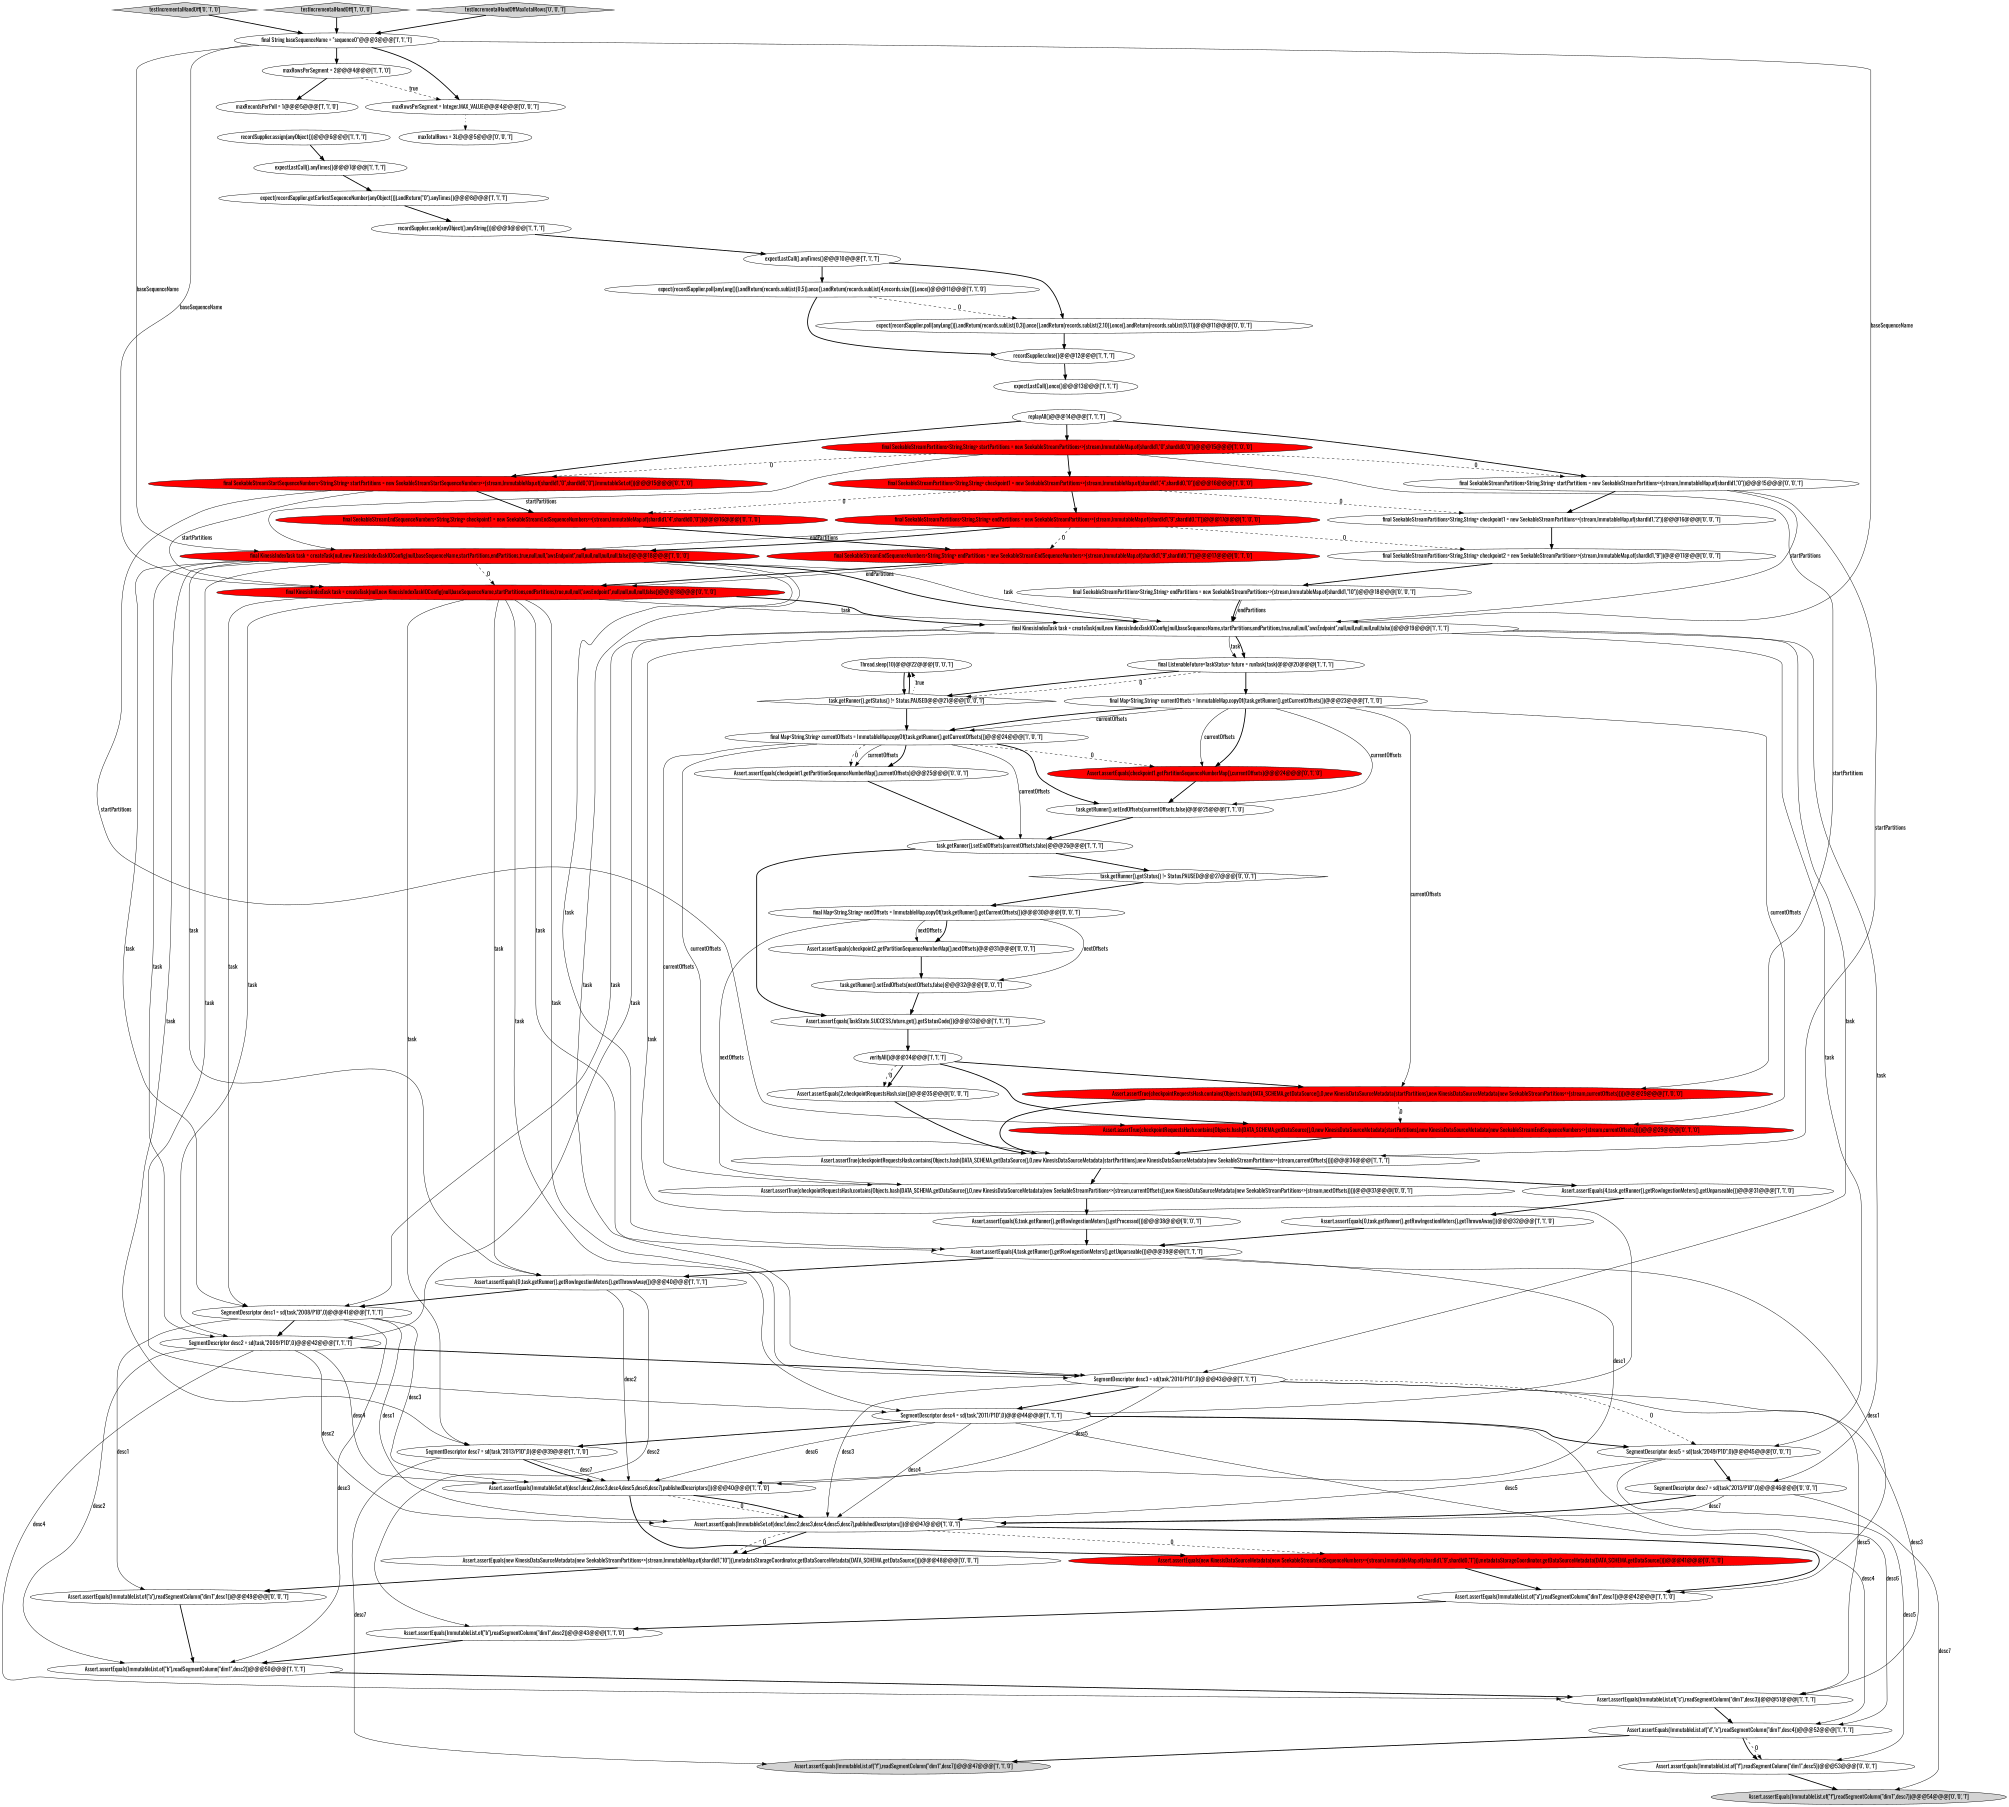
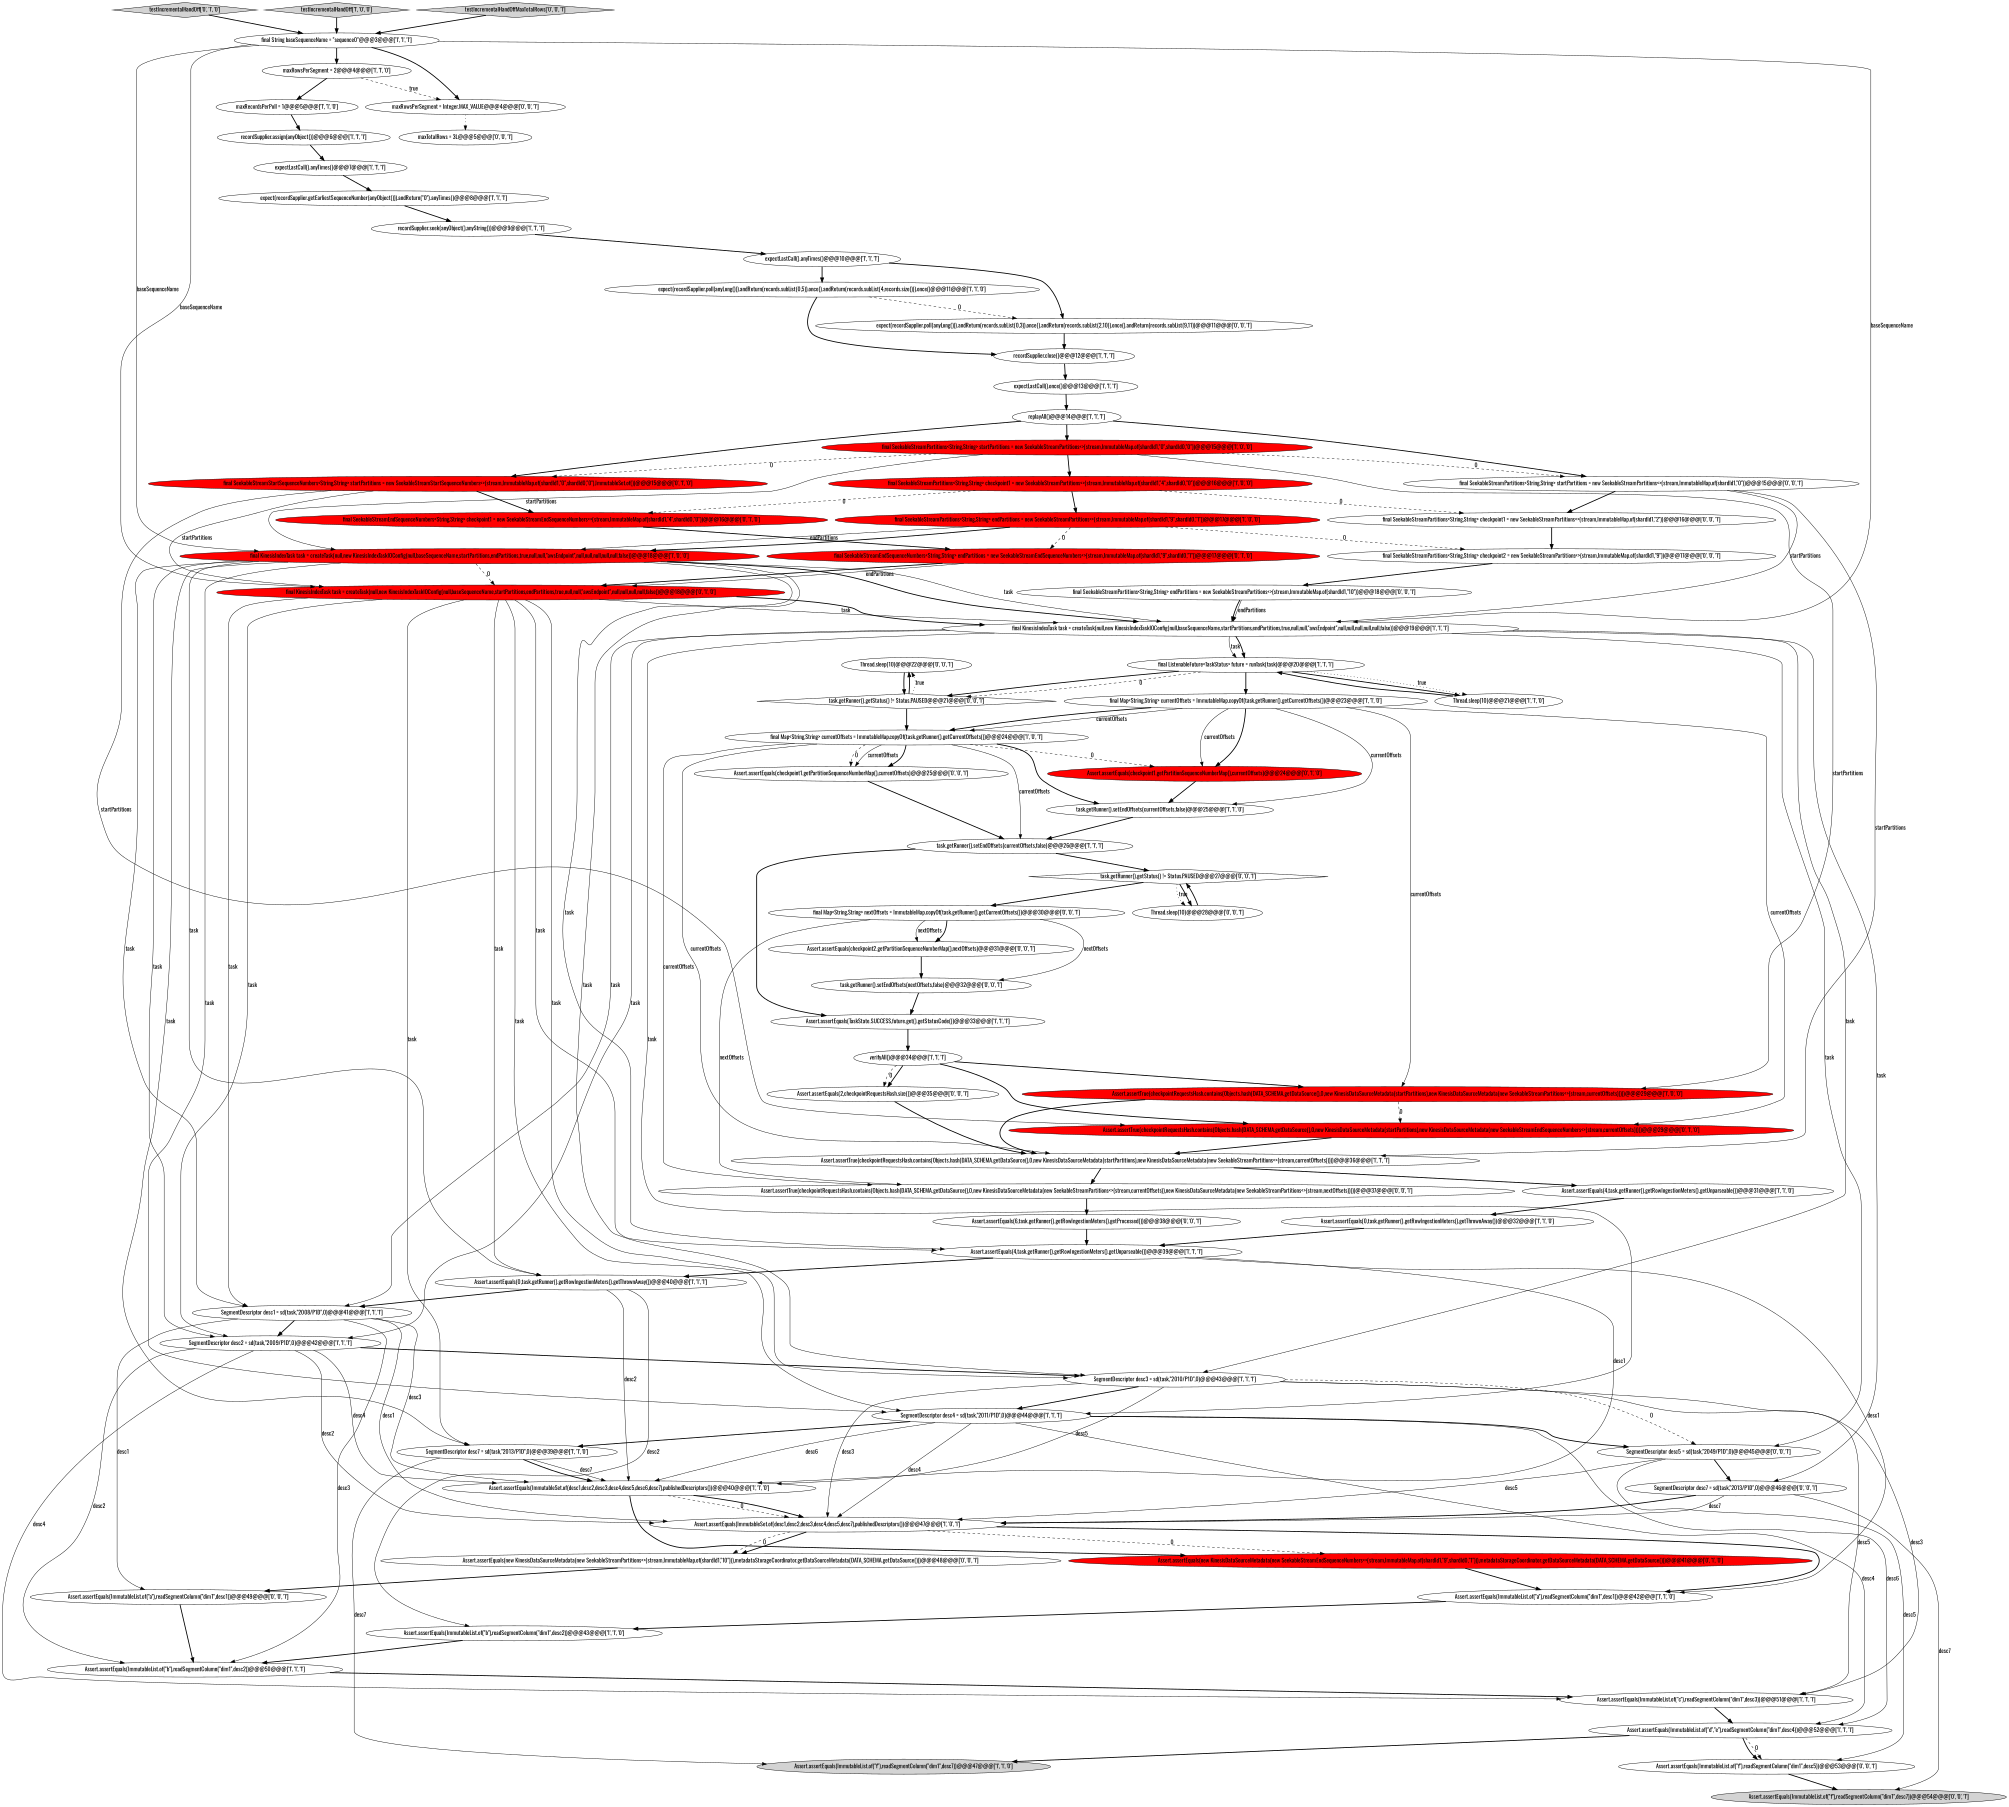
none -> (294, 120)
none -> (1066, 400)
none -> (1499, 701)
none -> (1198, 913)
